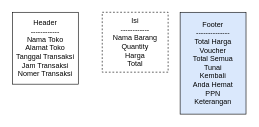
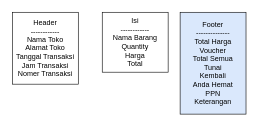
(135, 42) -> (135, 42)
